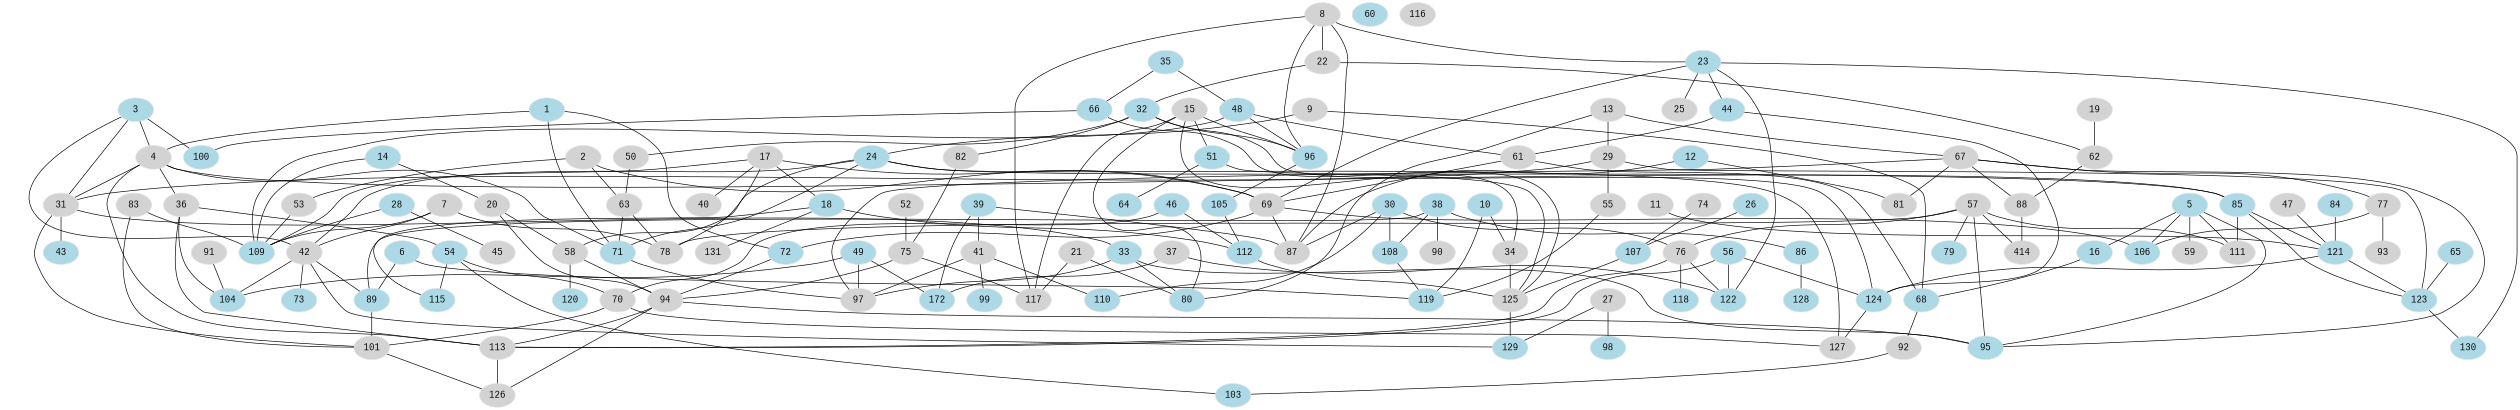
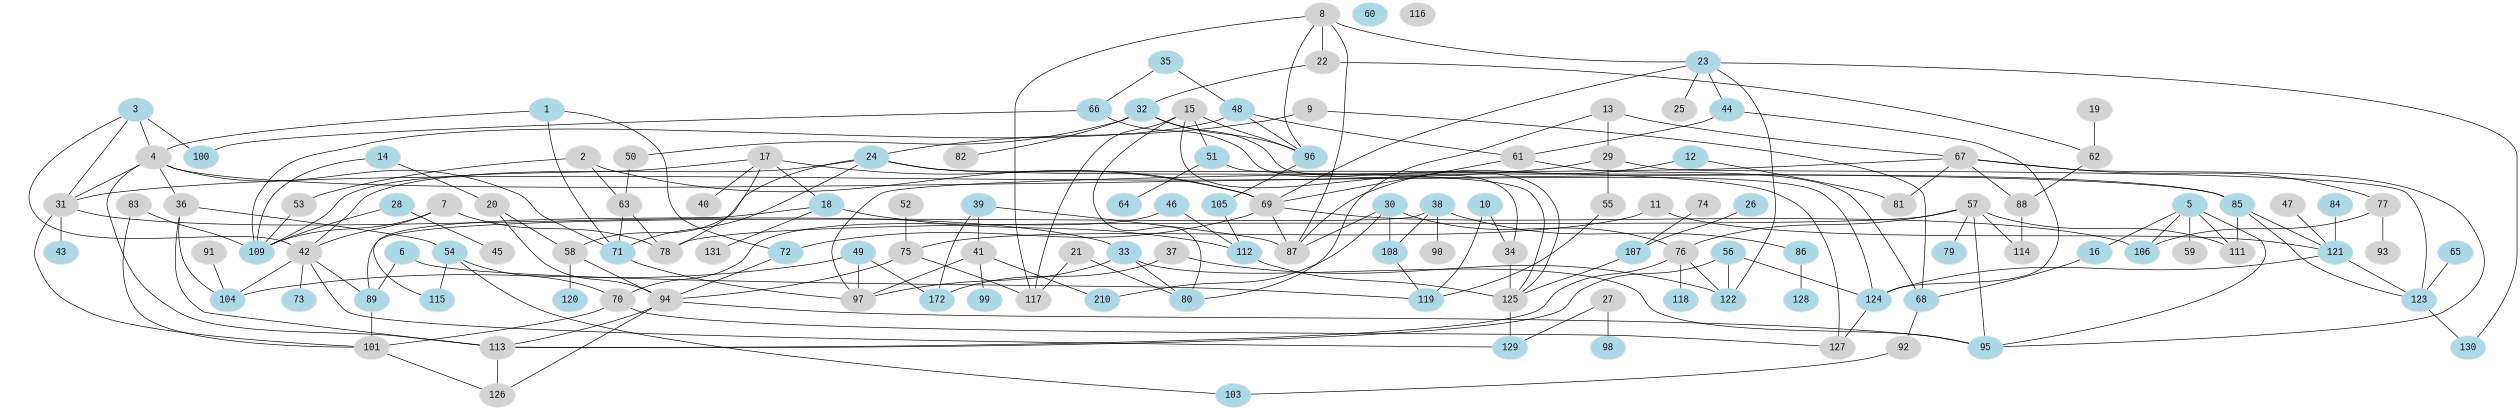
(936, 206) -> (1265, 234)
(2022, 253) -> (2022, 253)
(1102, 300) -> (1102, 300)
